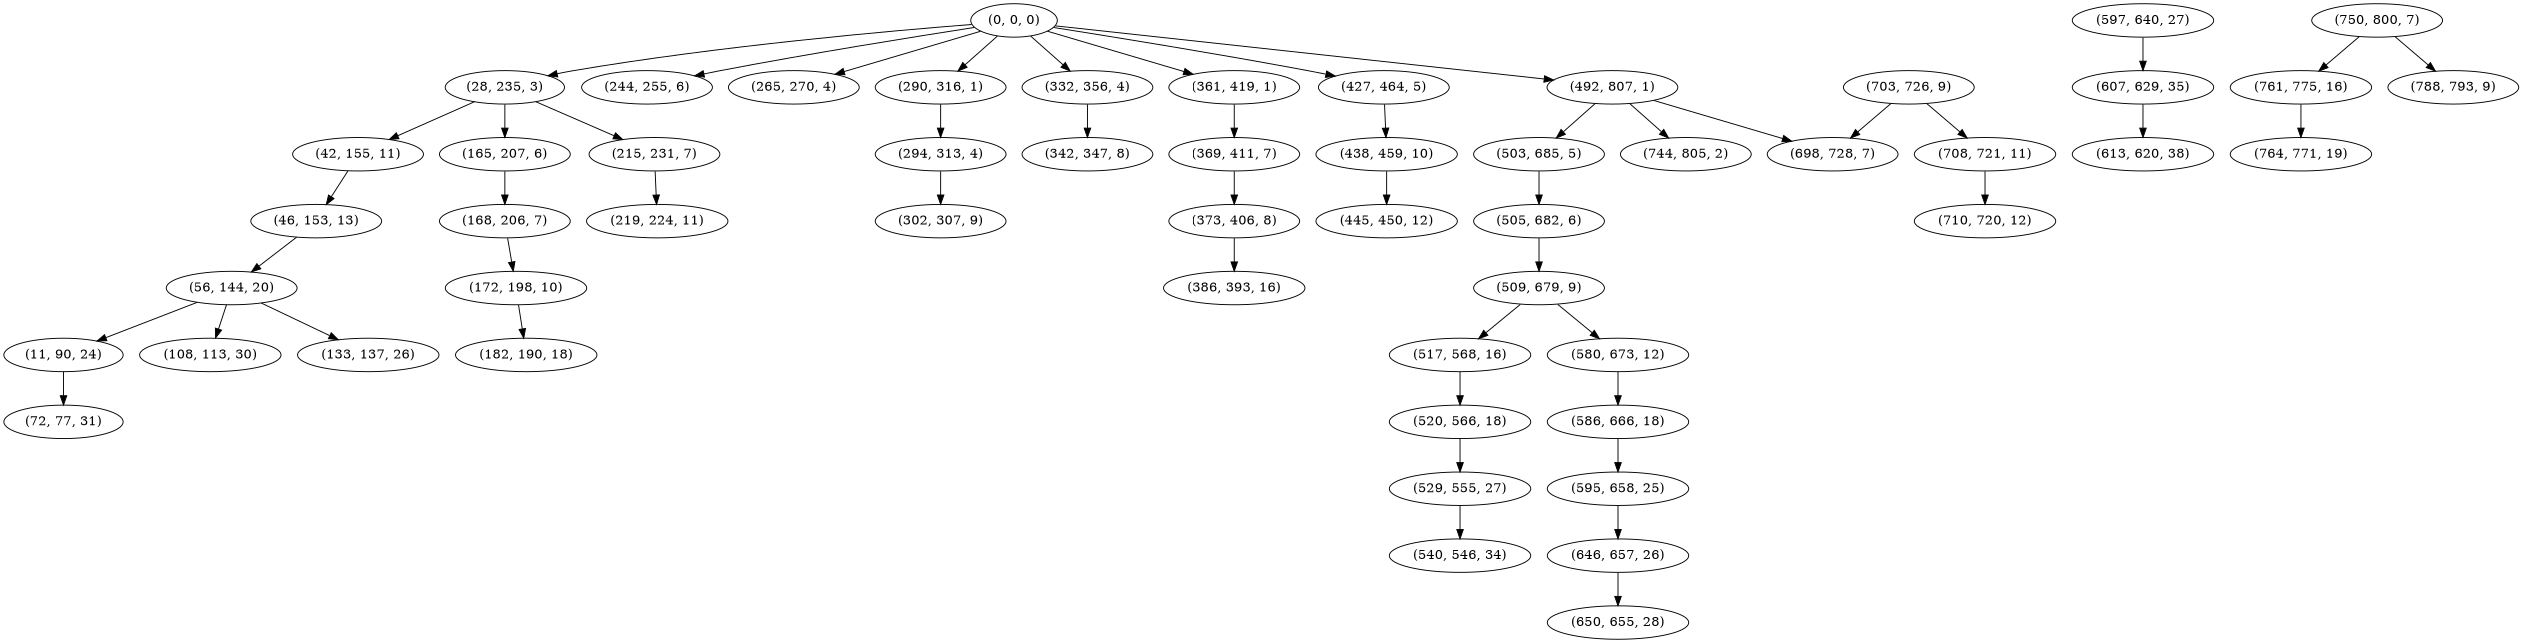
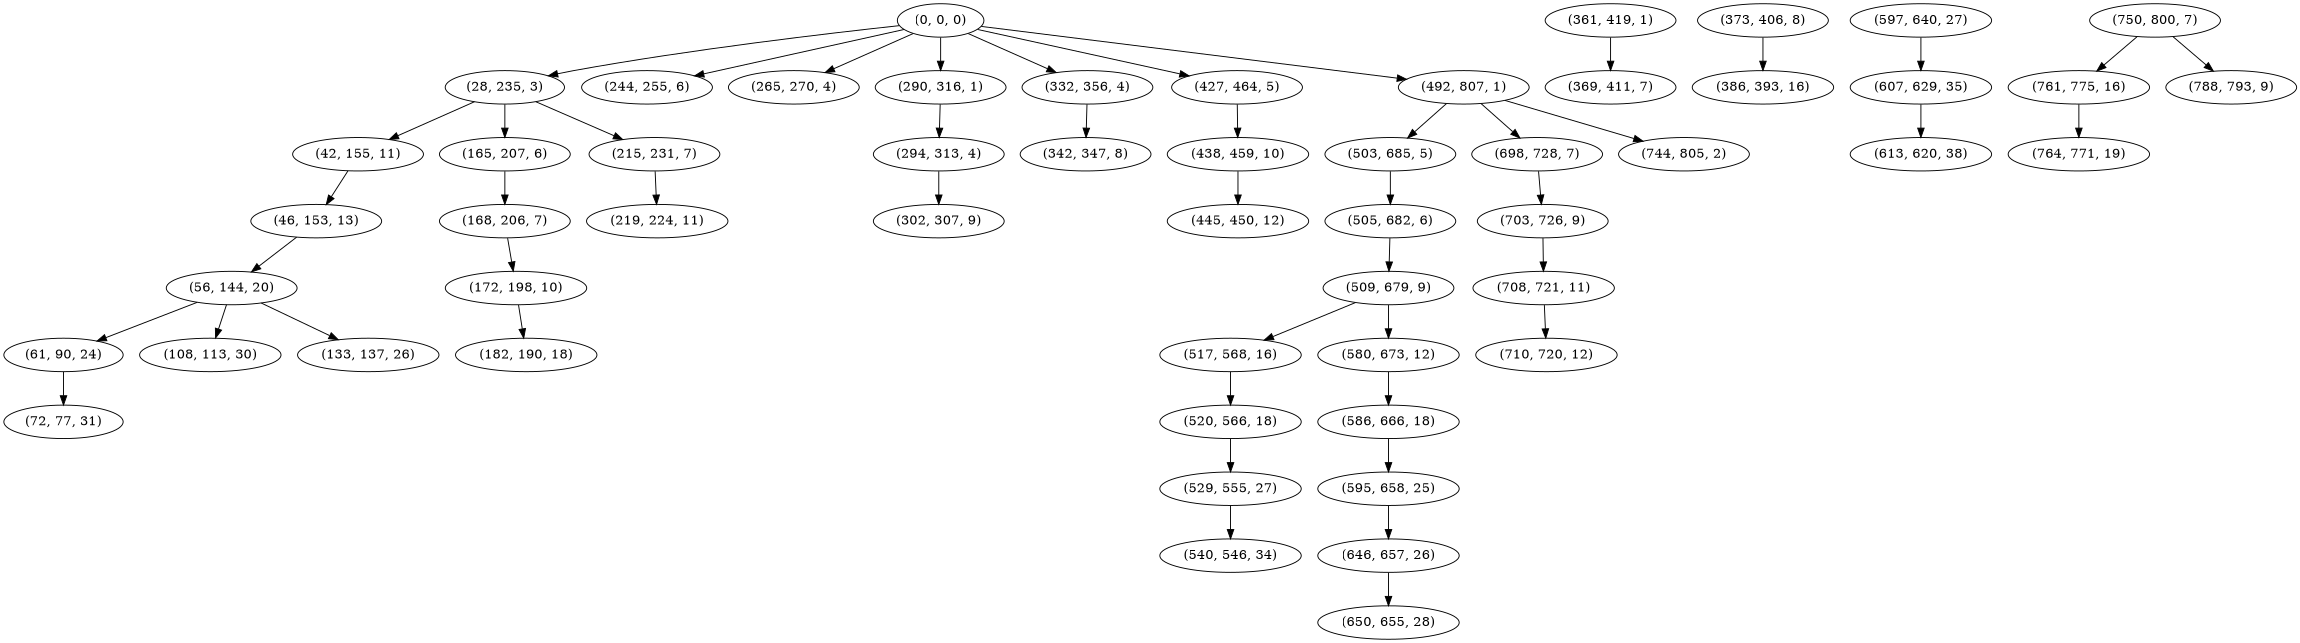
(1116, 51) -> none
(1874, 118) -> (1540, 183)
(1234, 183) -> none
(64, 355) -> (64, 355)
